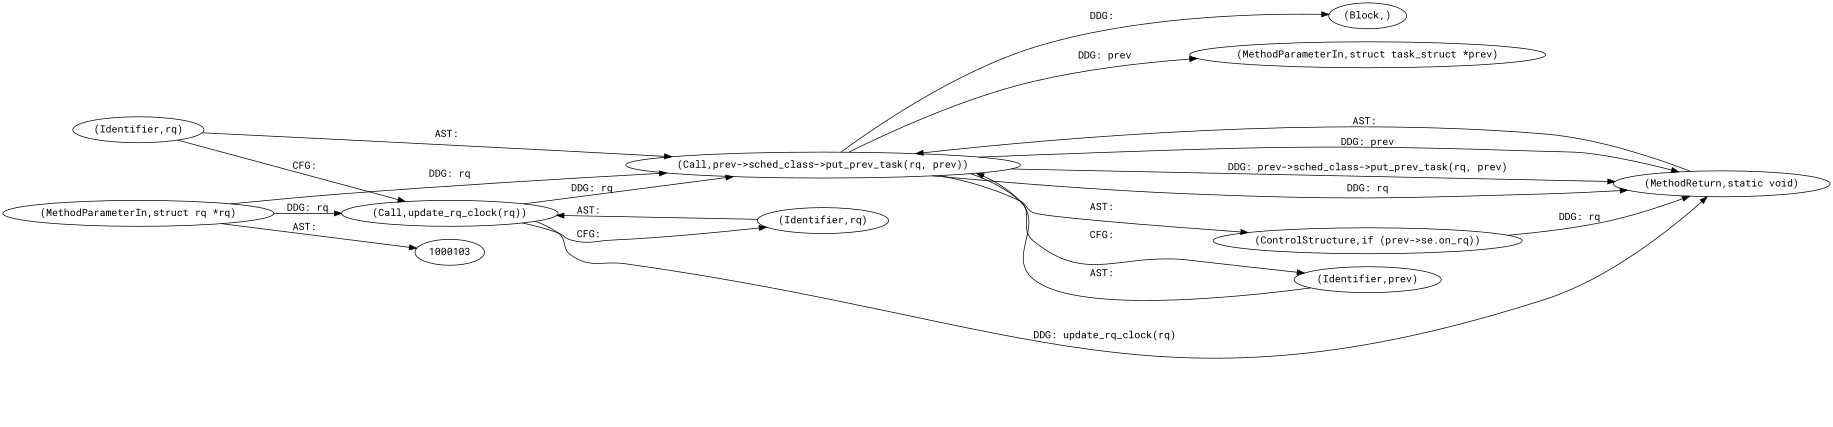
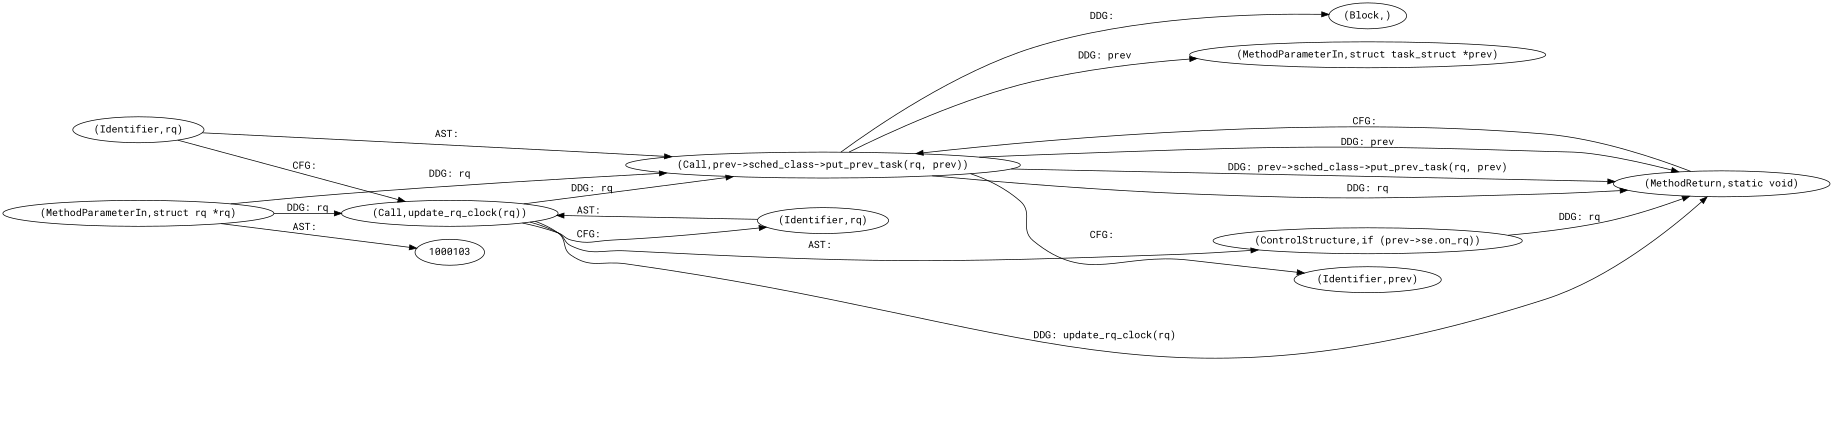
(1368, 121) -> (1368, 121)
(1086, 219) -> (886, 260)
(1106, 299) -> none
